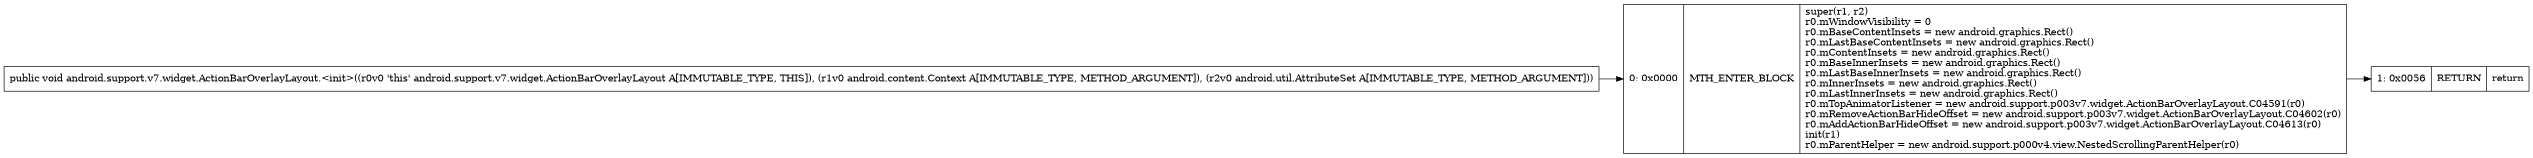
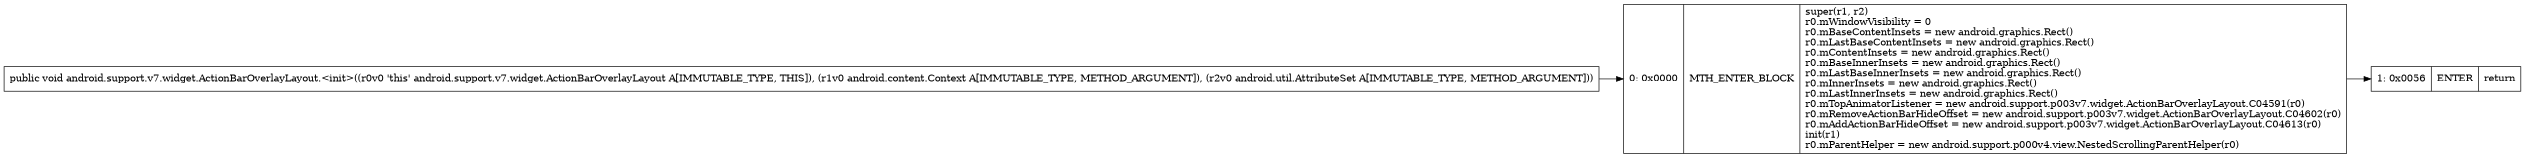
(2459, 79) -> (2455, 79)
